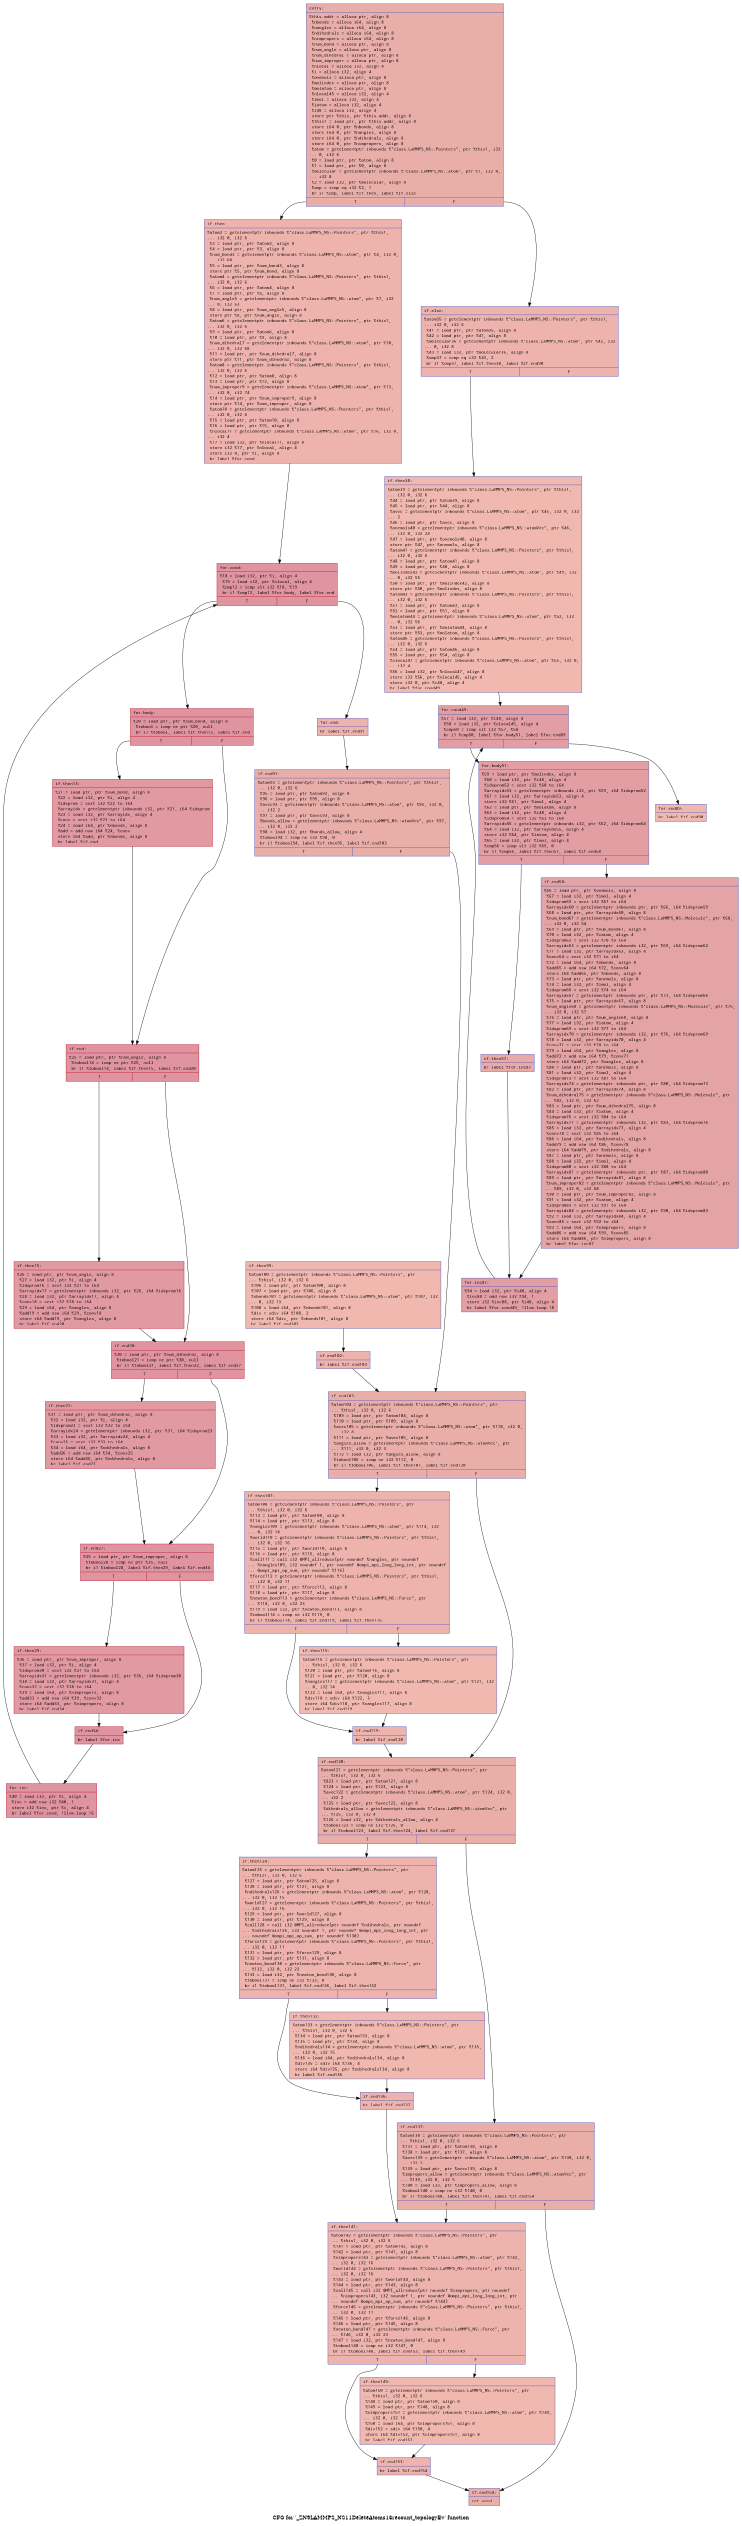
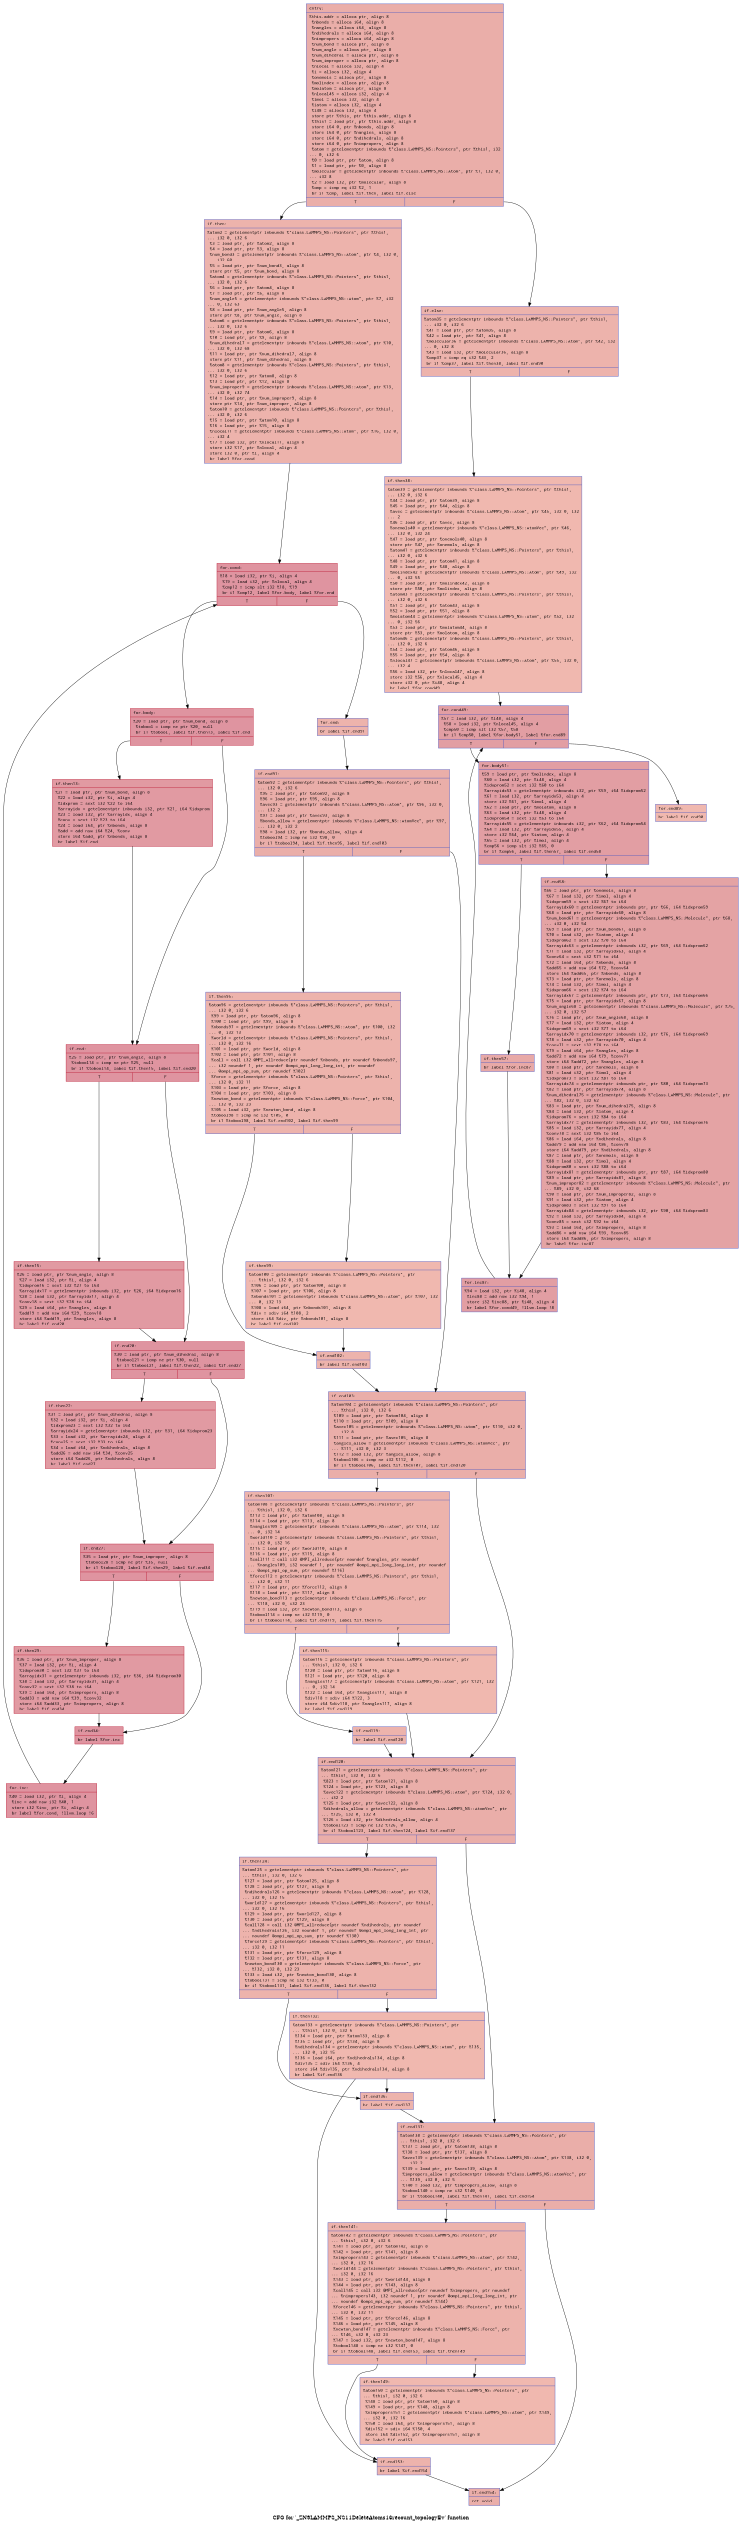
none -> (303, 1063)
(385, 1718) -> (410, 1733)
(388, 2165) -> (410, 2115)
(420, 2450) -> (318, 2278)
